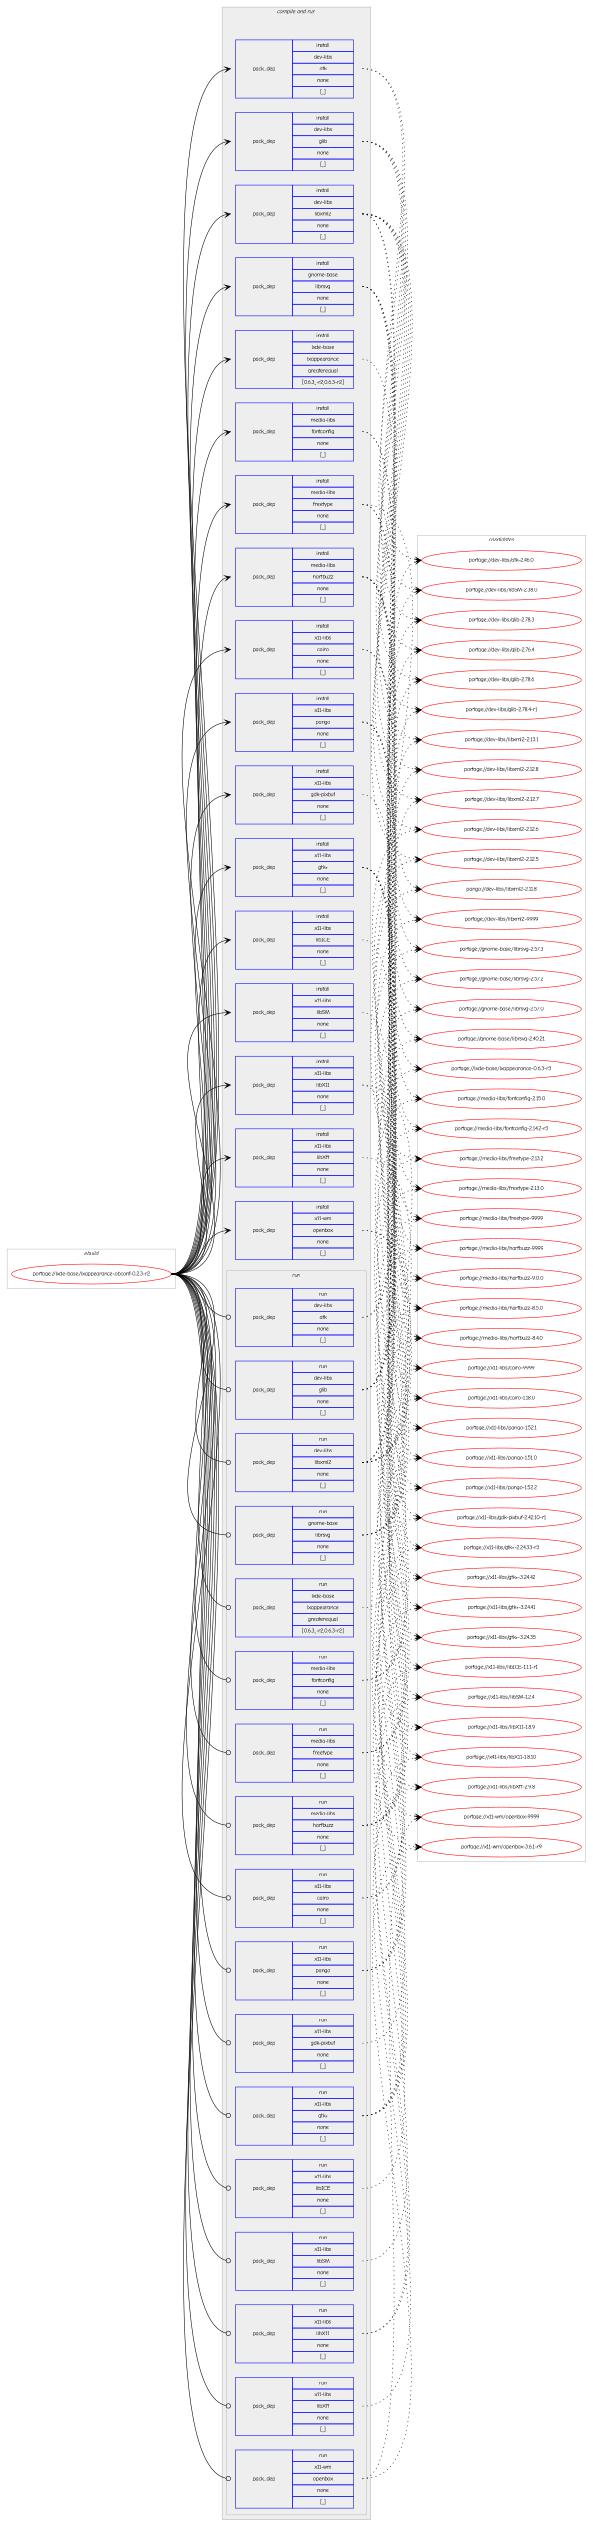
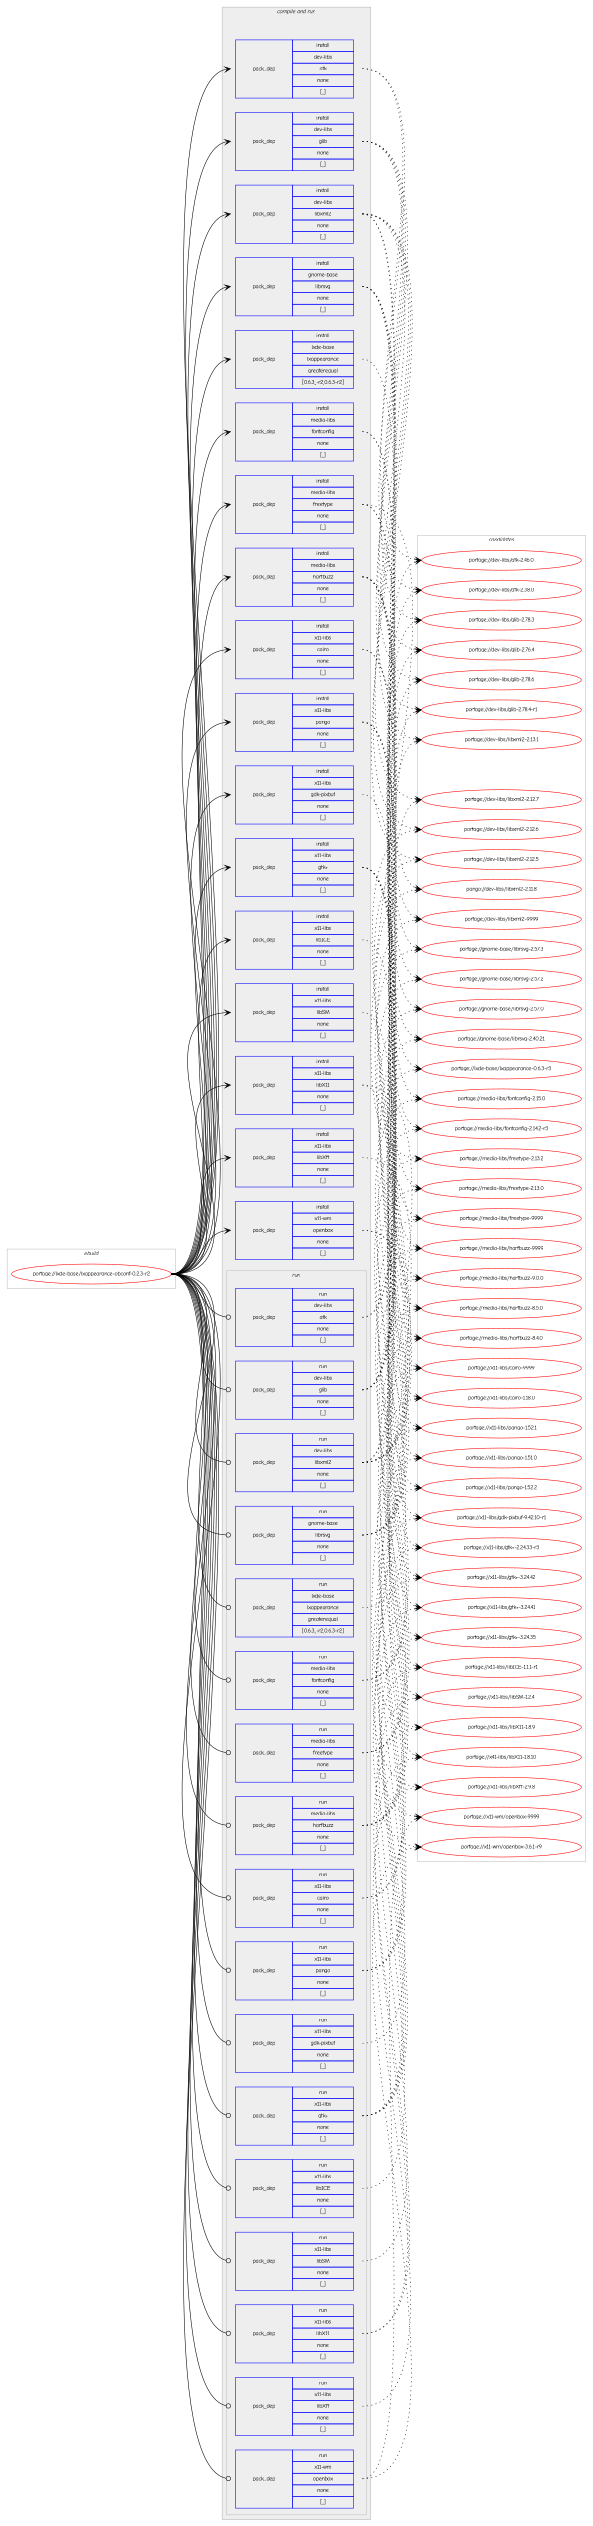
(502, 590) -> (502, 590)
(502, 770) -> none
(502, 1518) -> (502, 1518)
